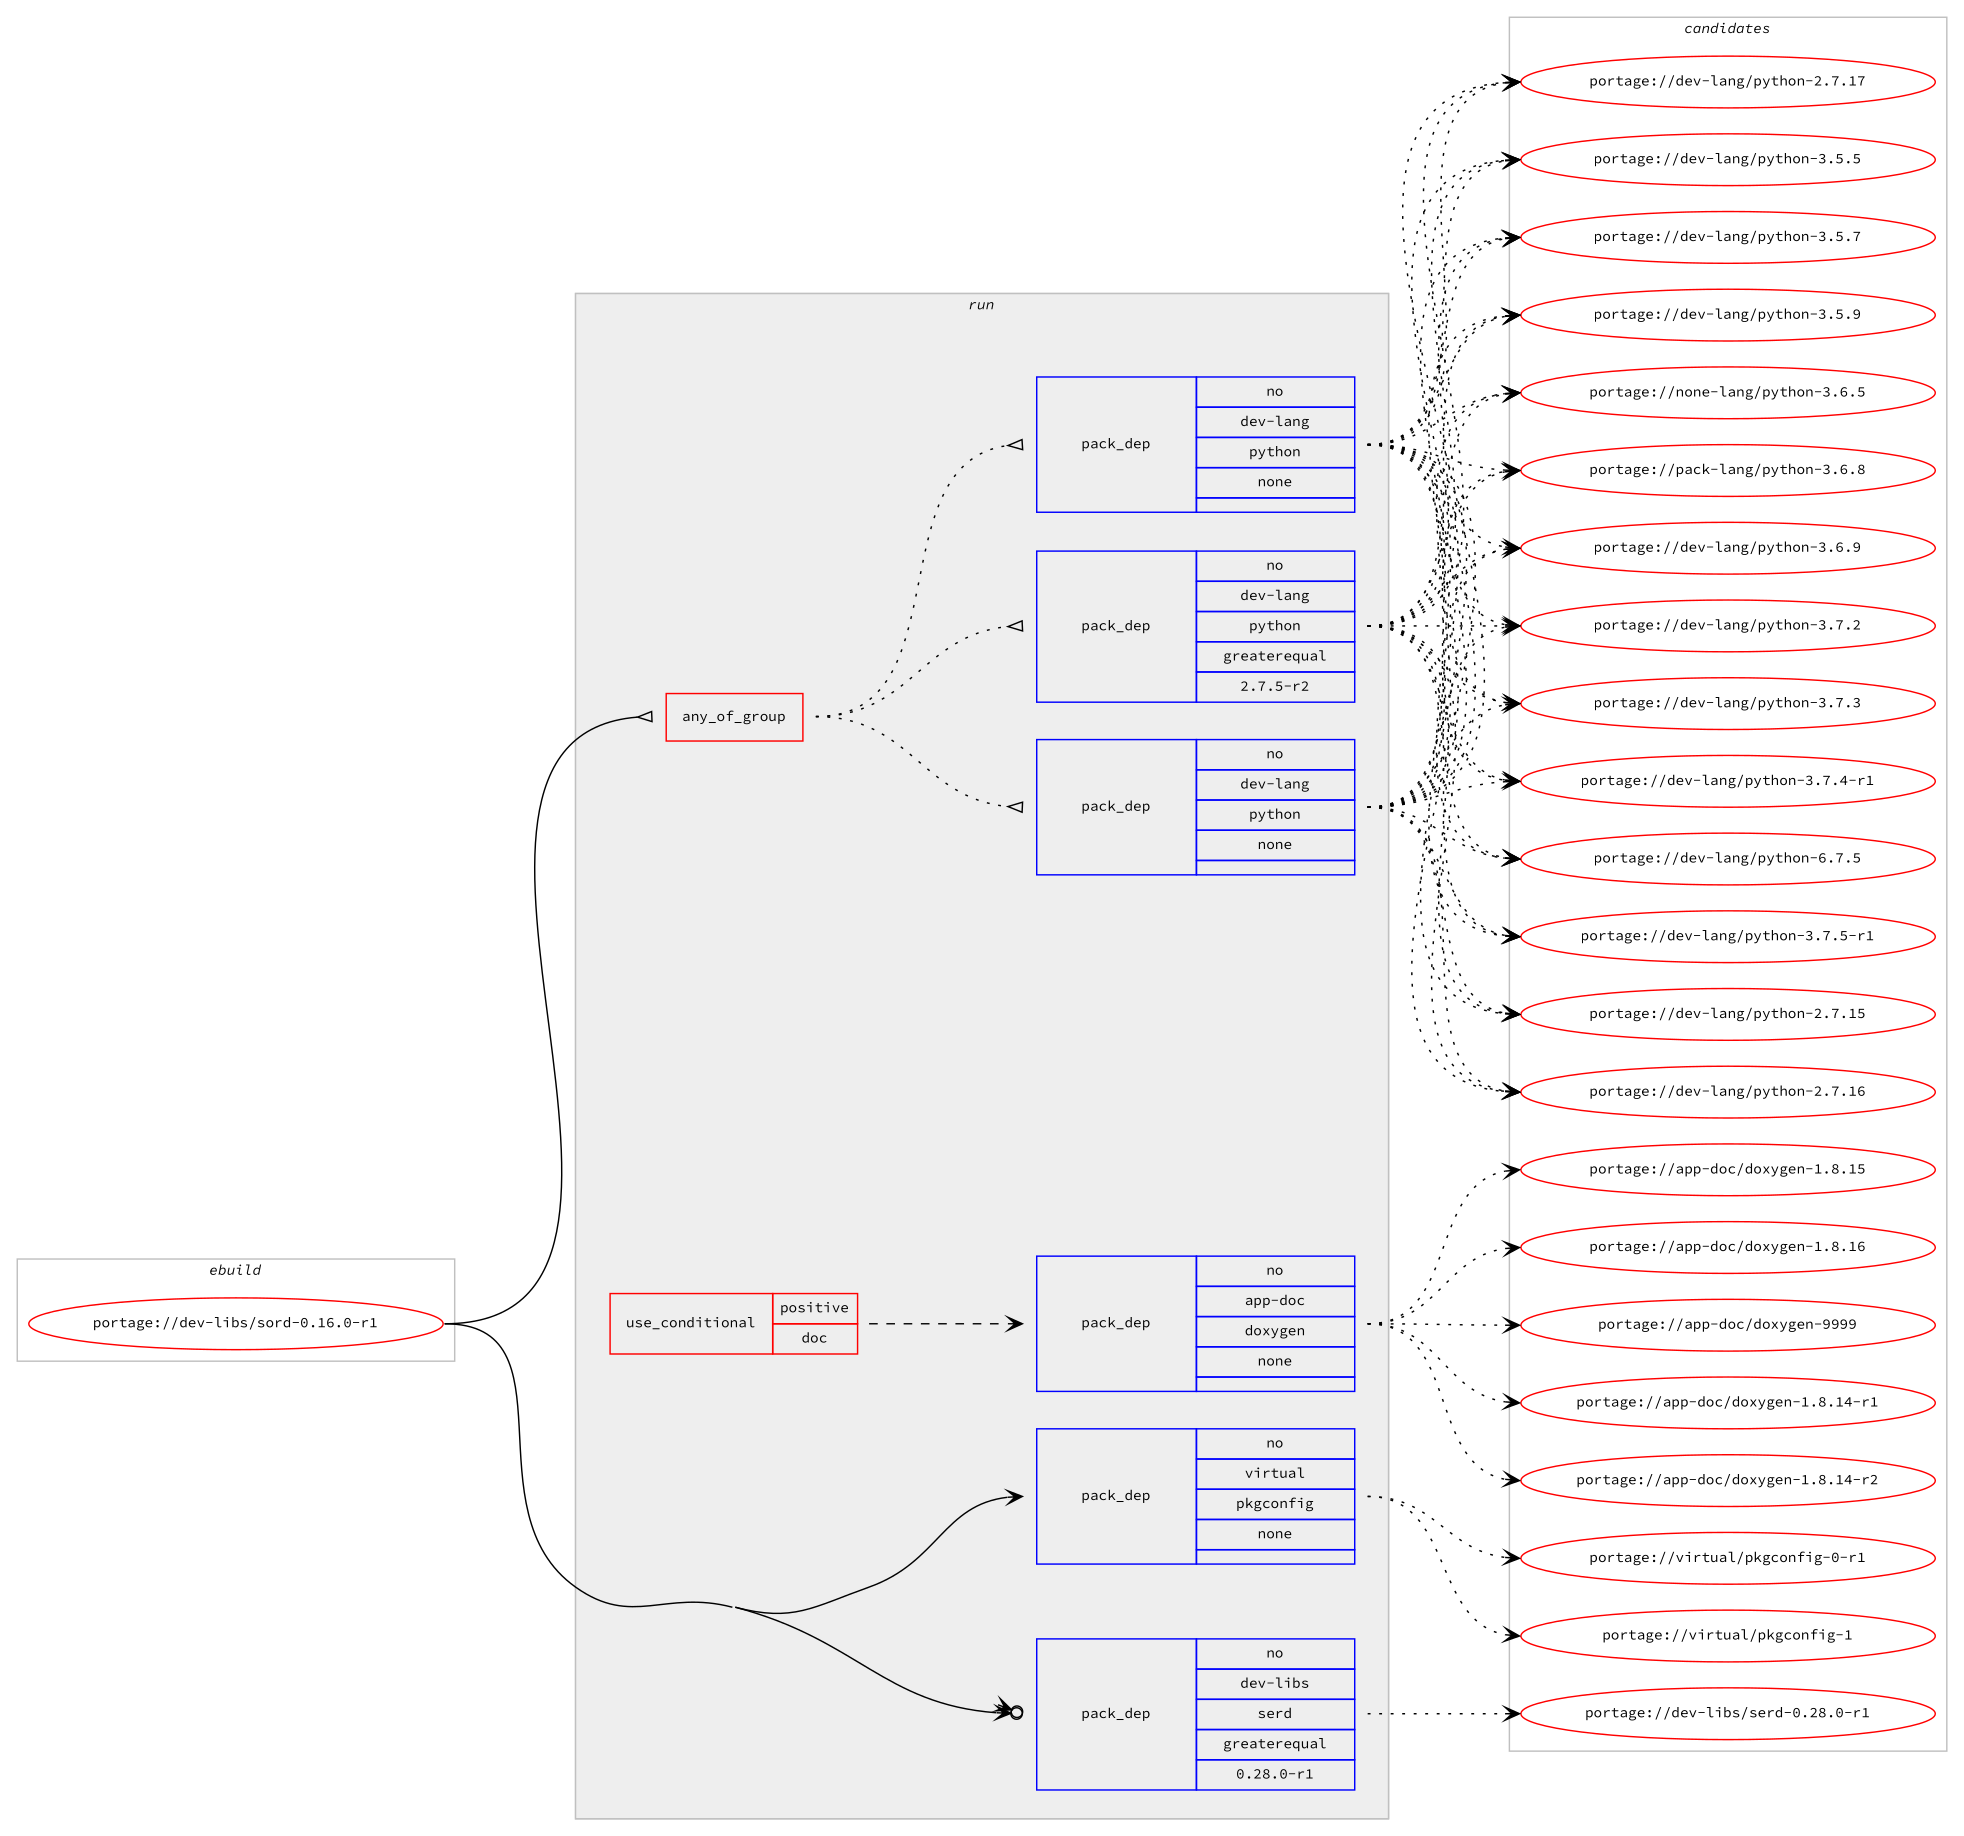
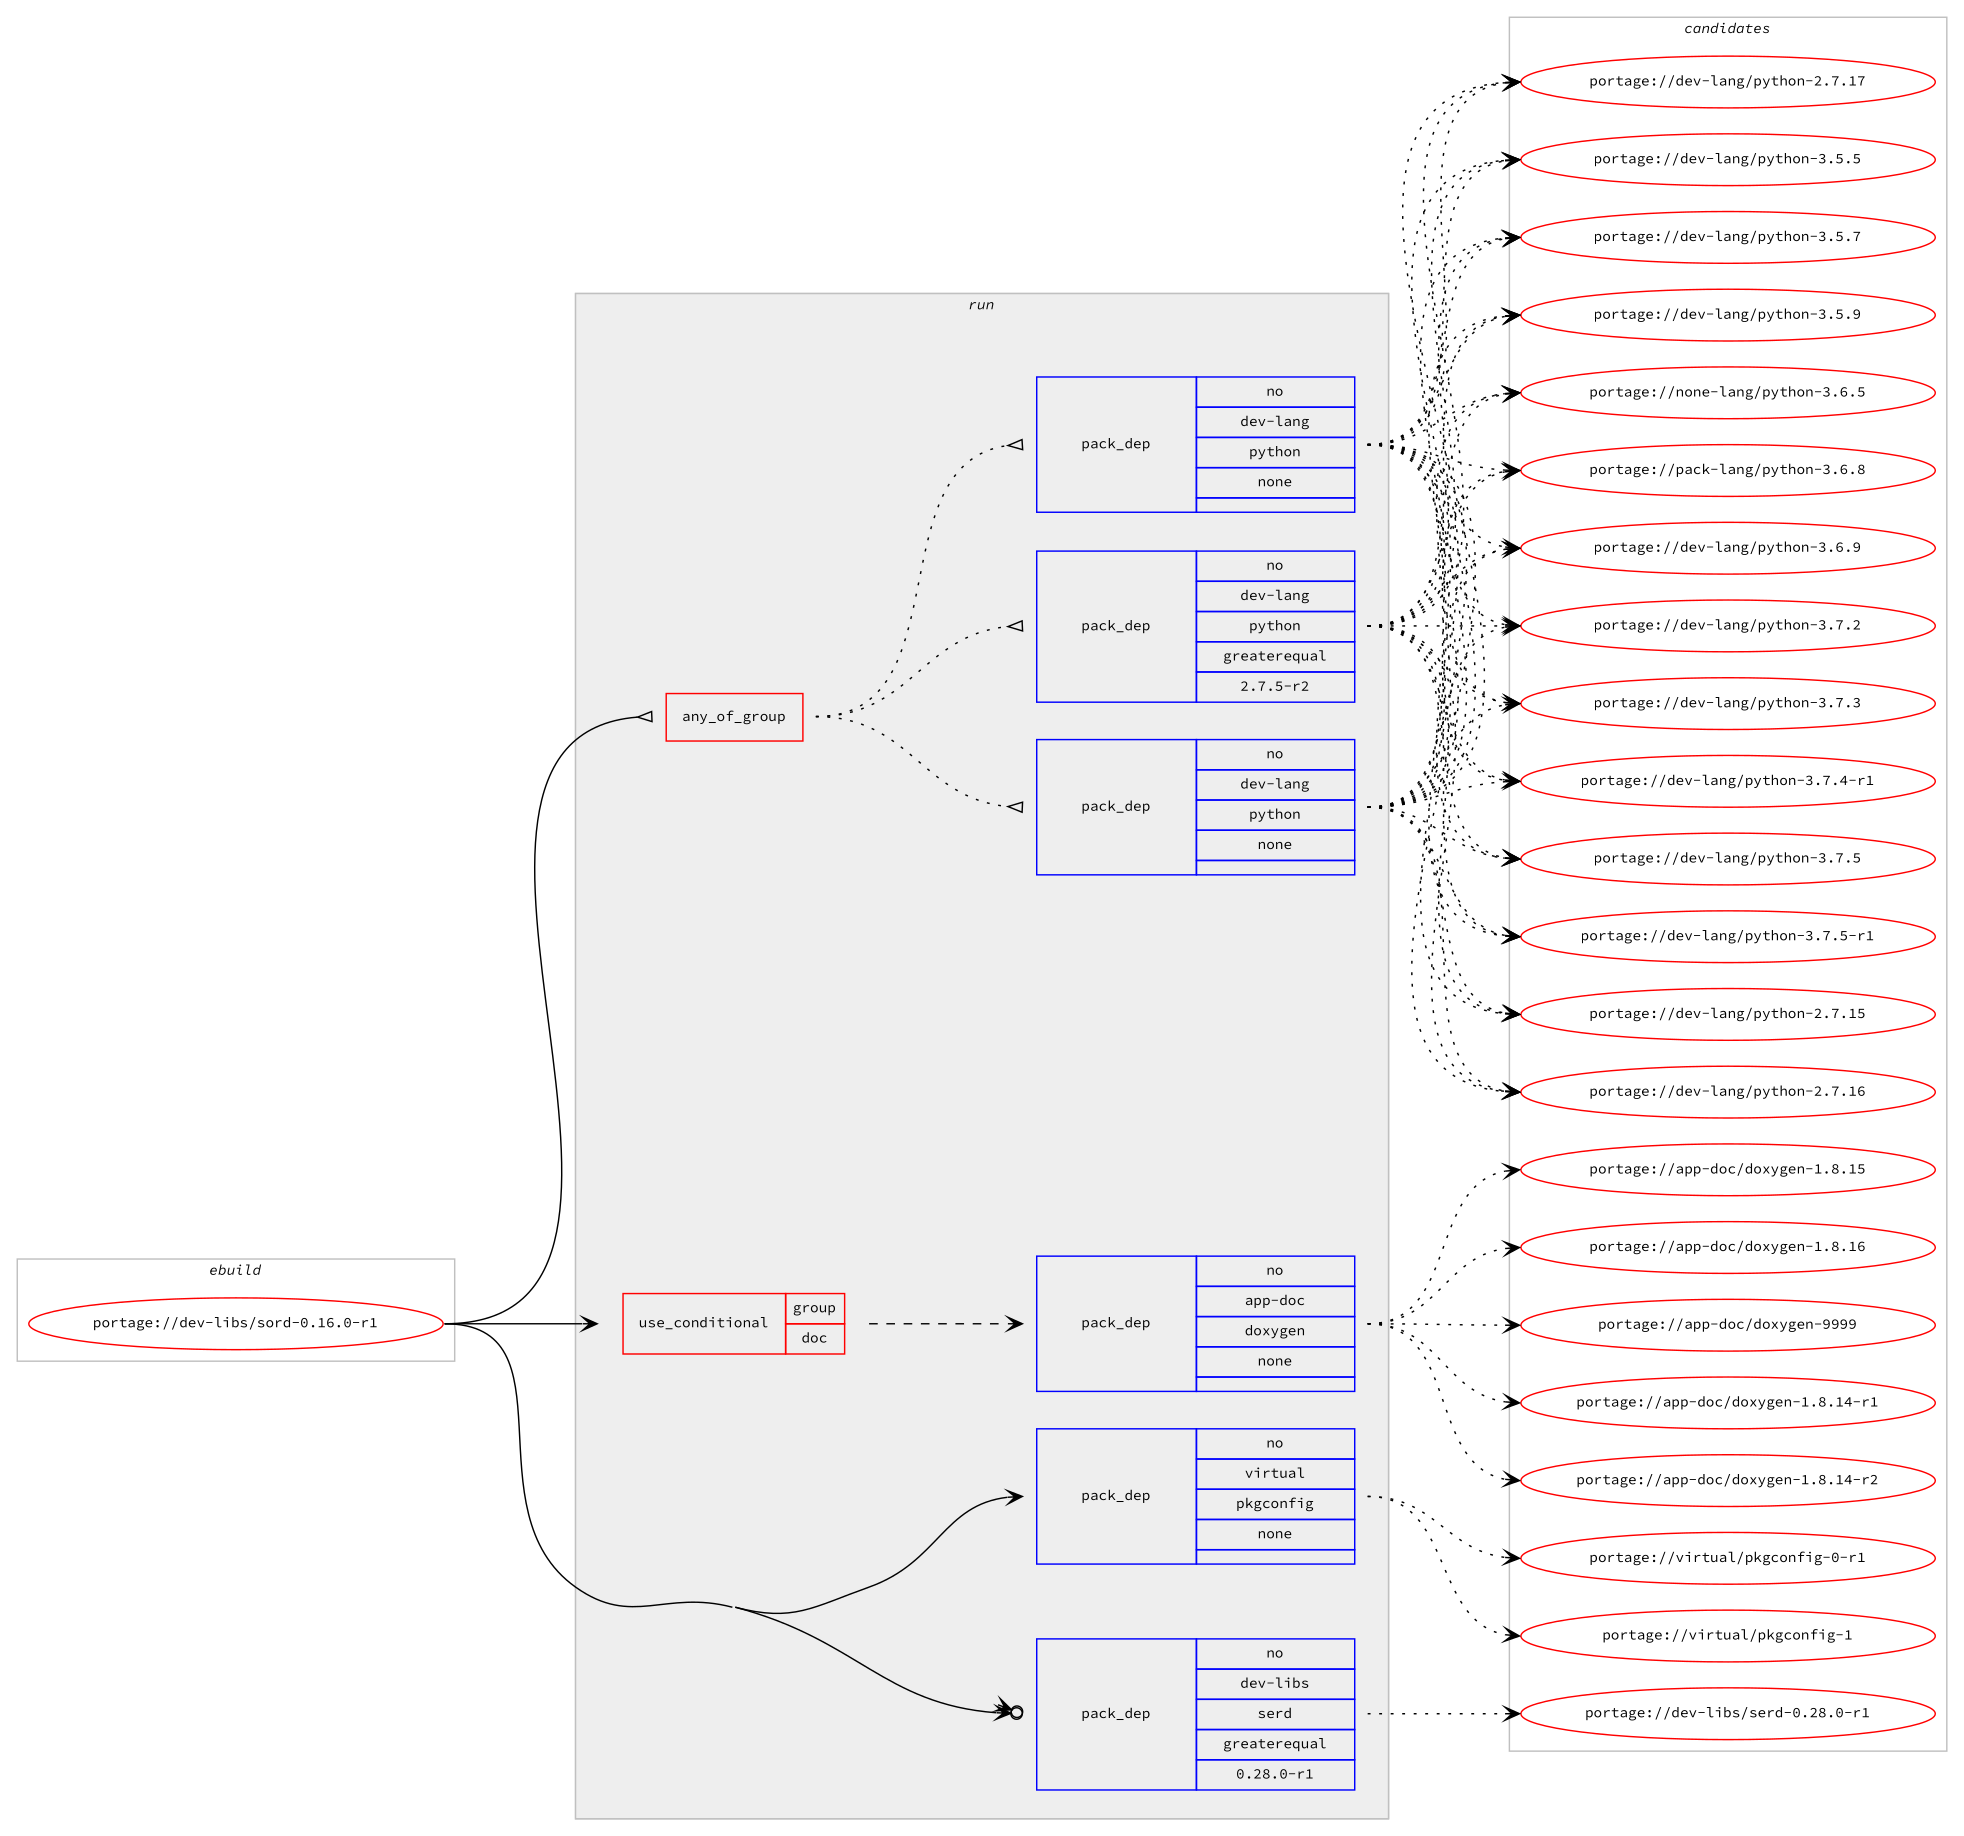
(1728, 859) -> (1728, 859)
(815, 1308) -> (815, 1308)
none -> (513, 1324)
